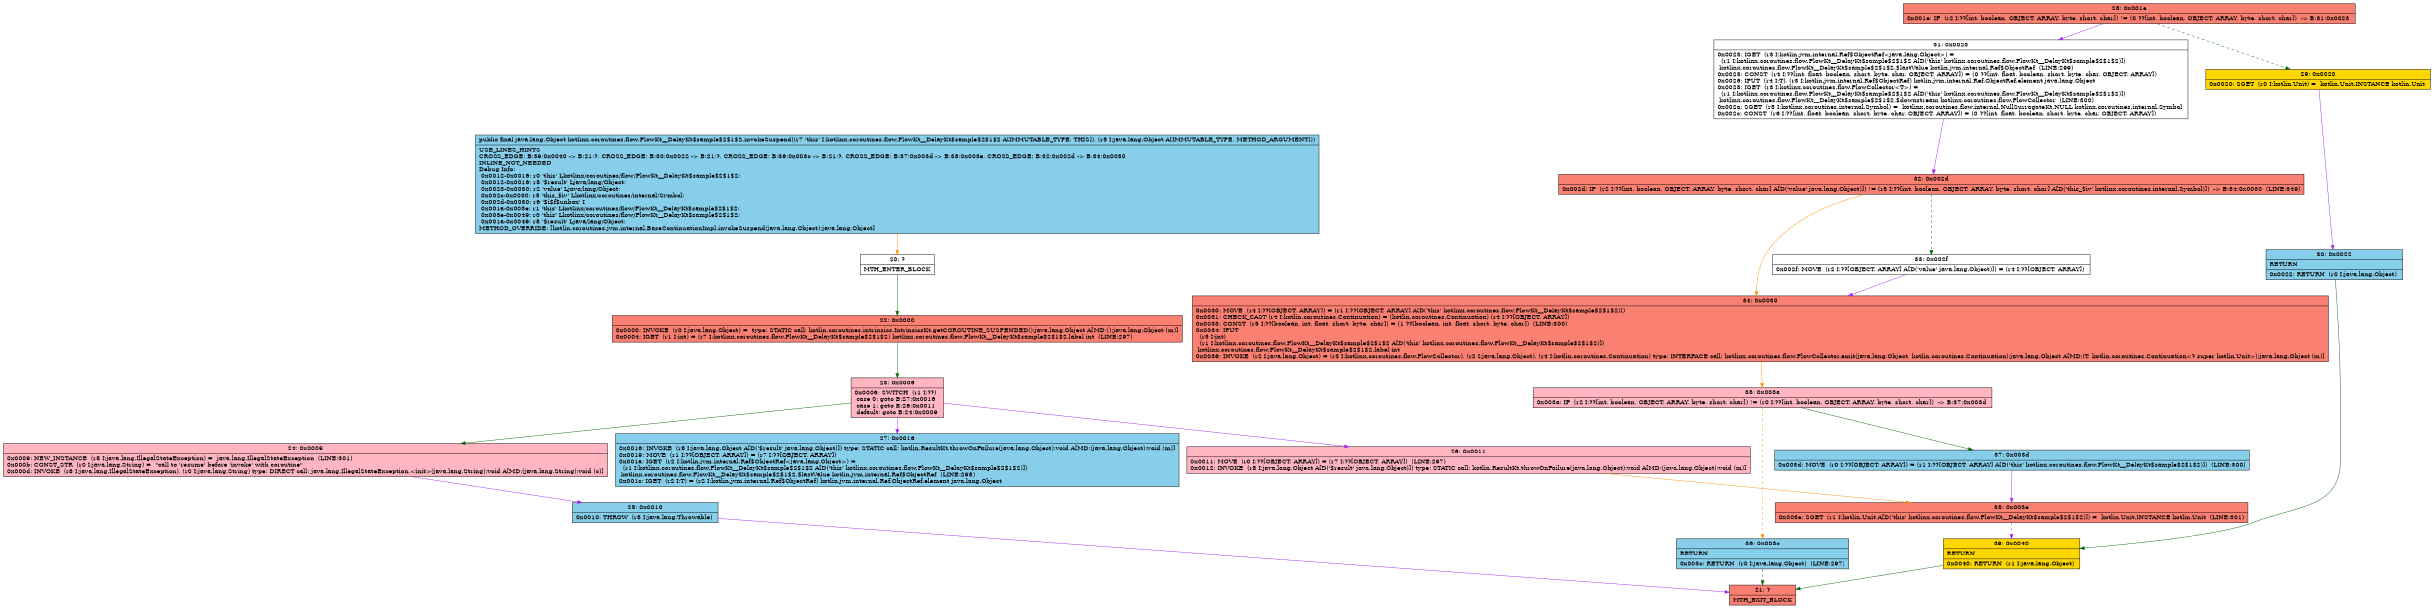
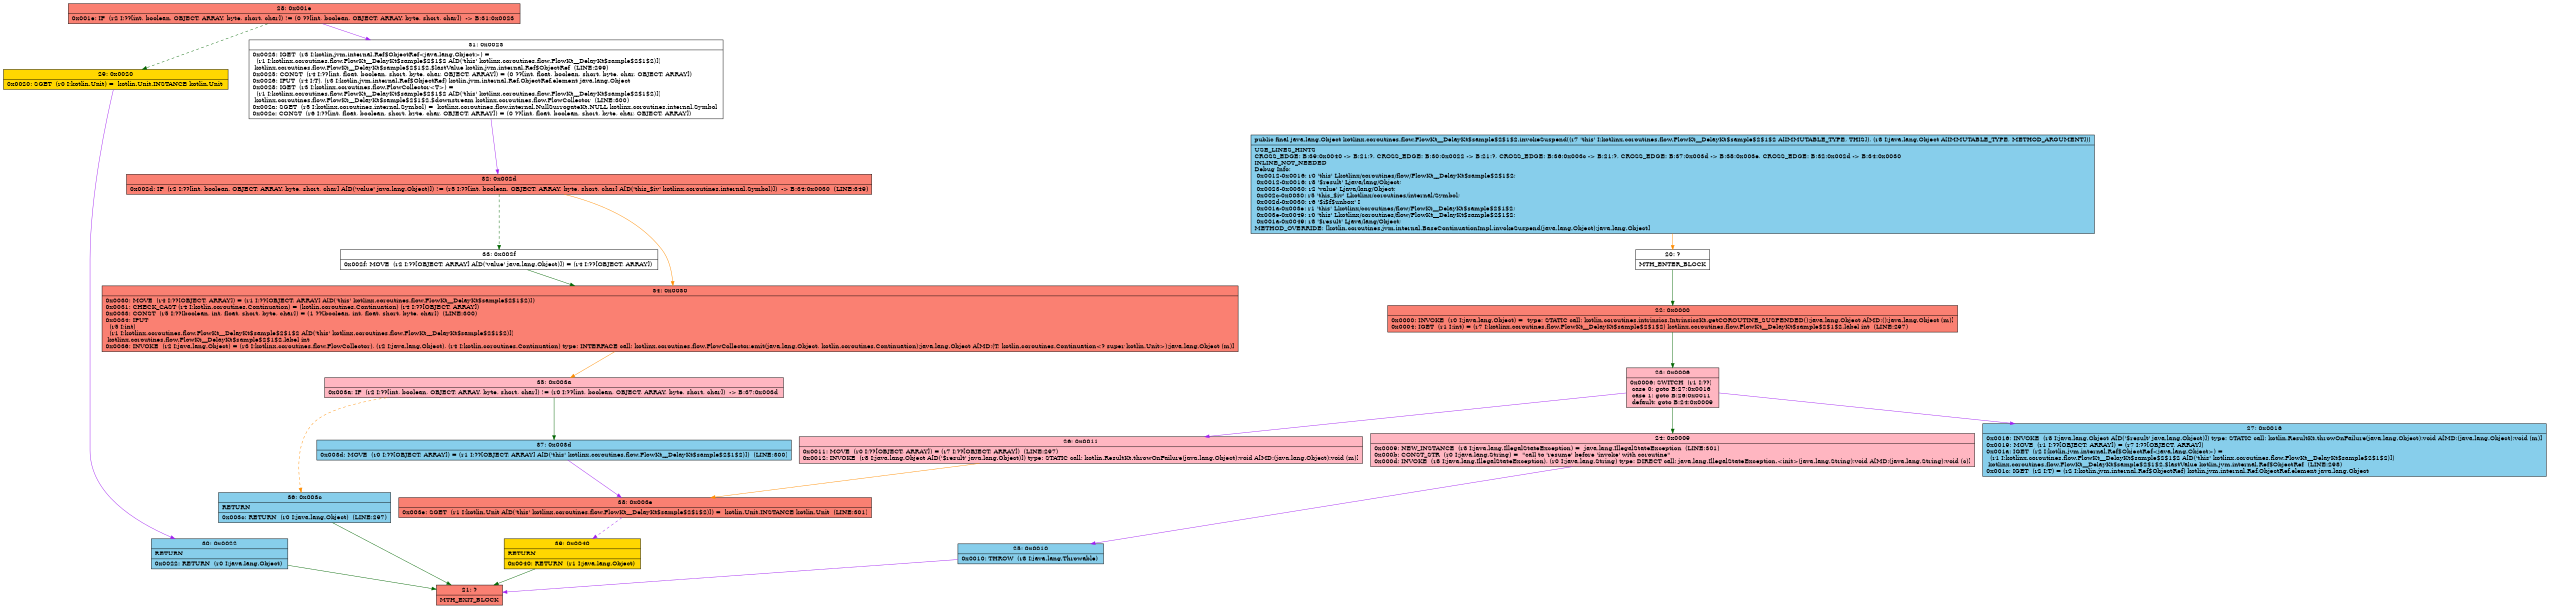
(1879, 285) -> (549, 277)
(2313, 503) -> (360, 577)
(1763, 575) -> (390, 553)
